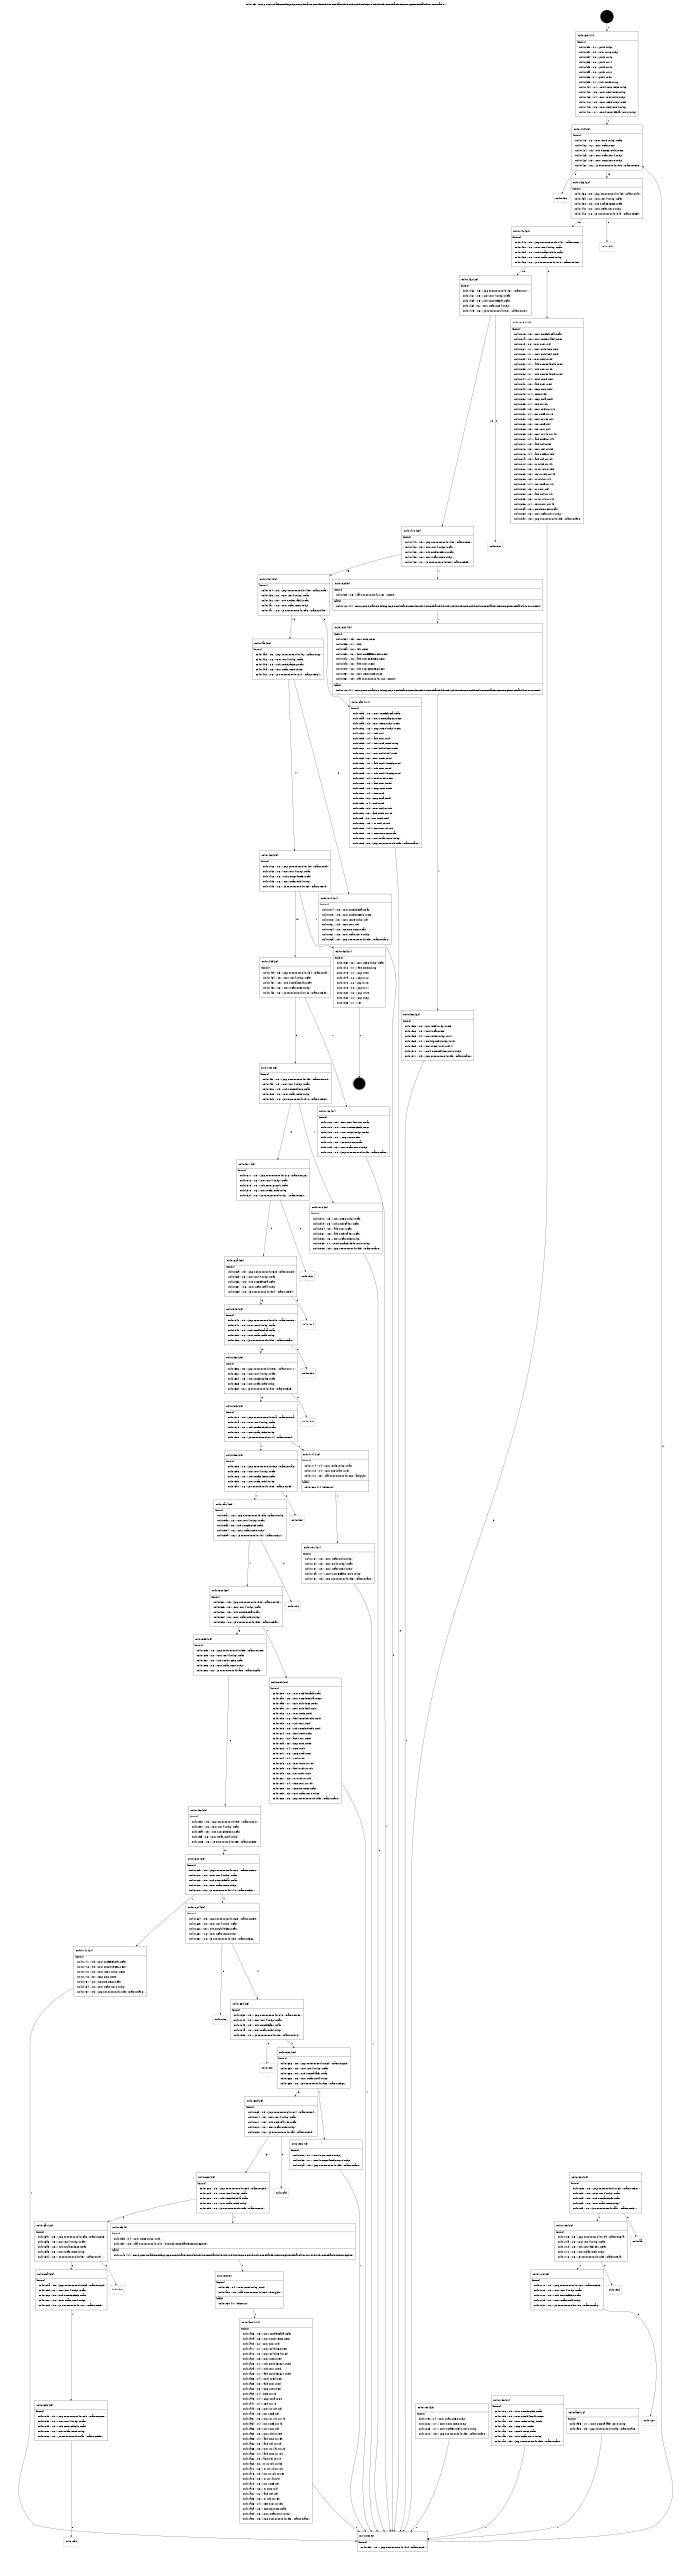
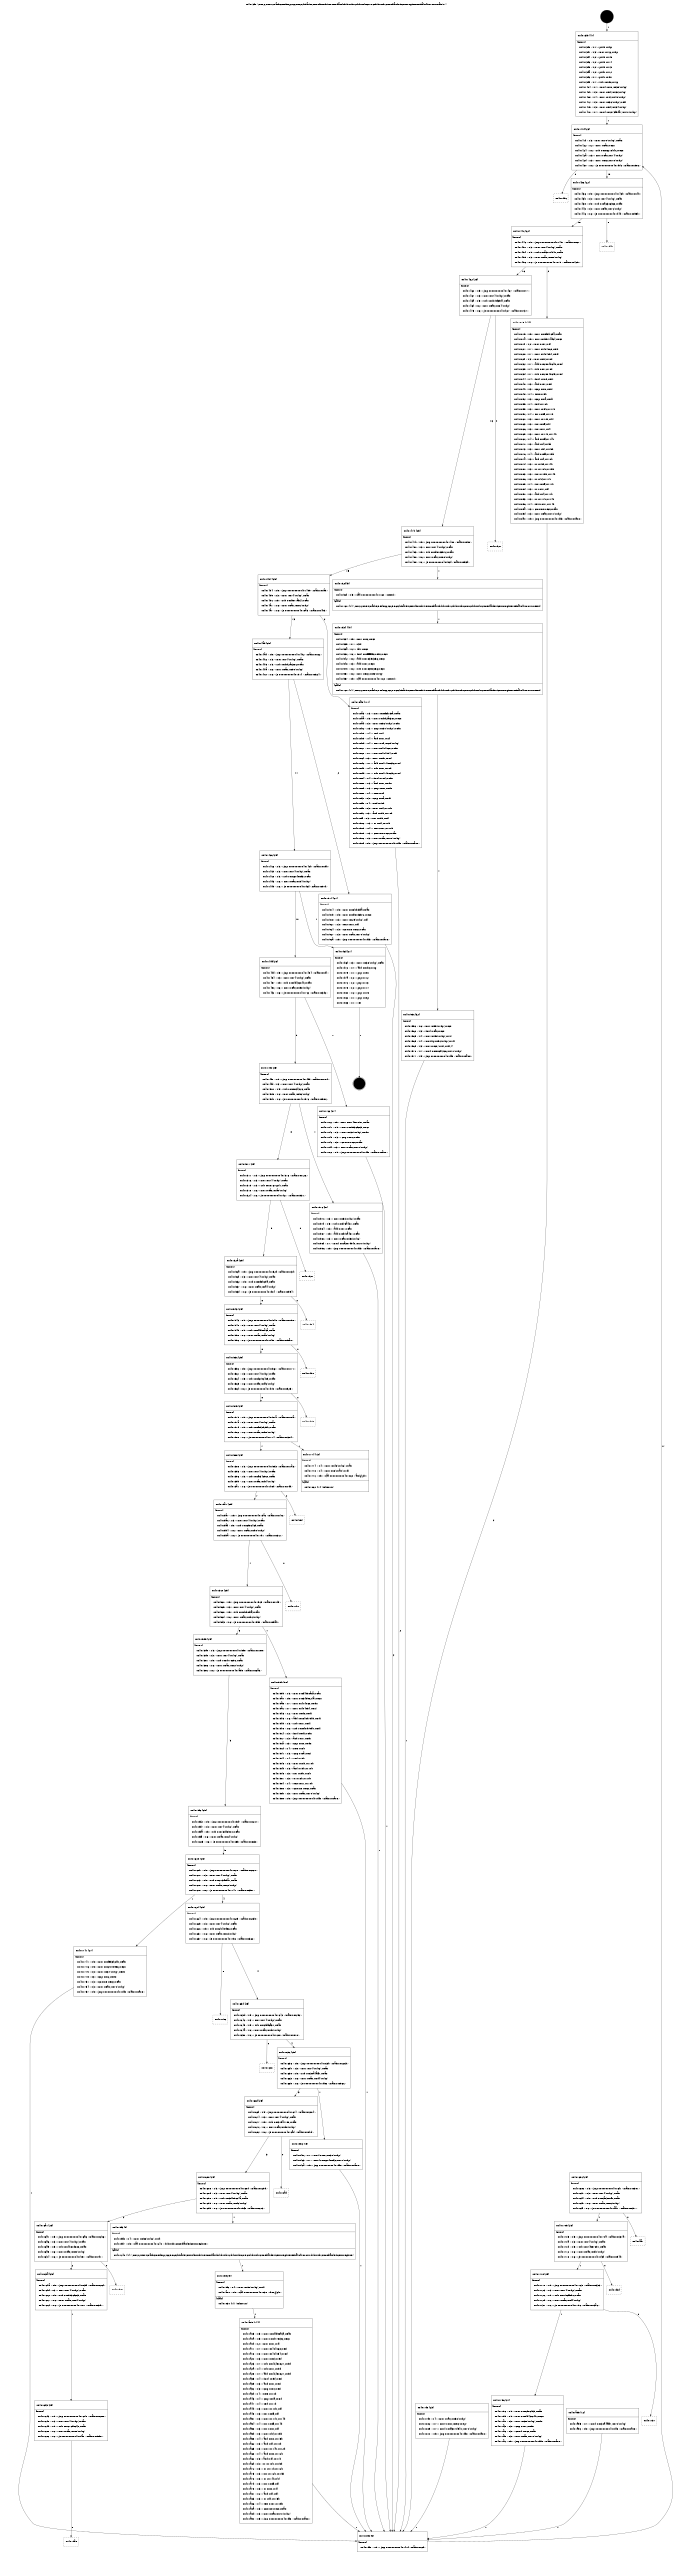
(338, 1563) -> none
none -> (548, 2352)
